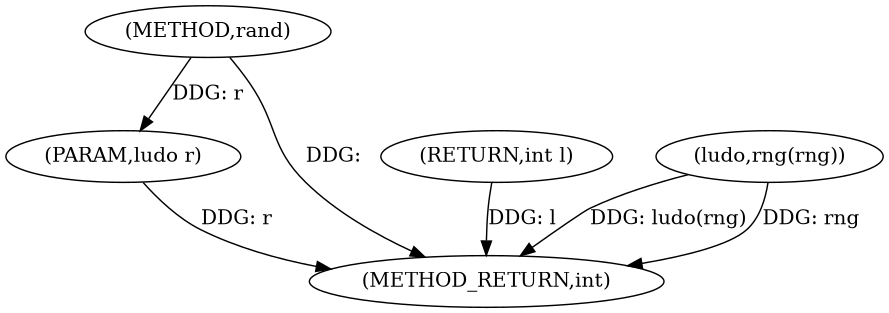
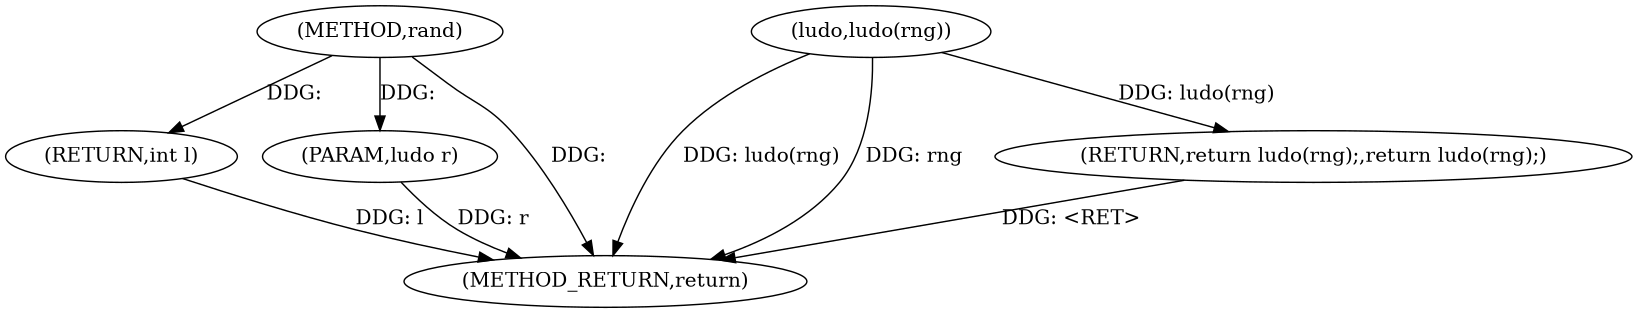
none -> (257, 91)
(208, 94) -> (411, 94)
(770, 157) -> (871, 32)
none -> (1313, 157)
(487, 281) -> (605, 281)
